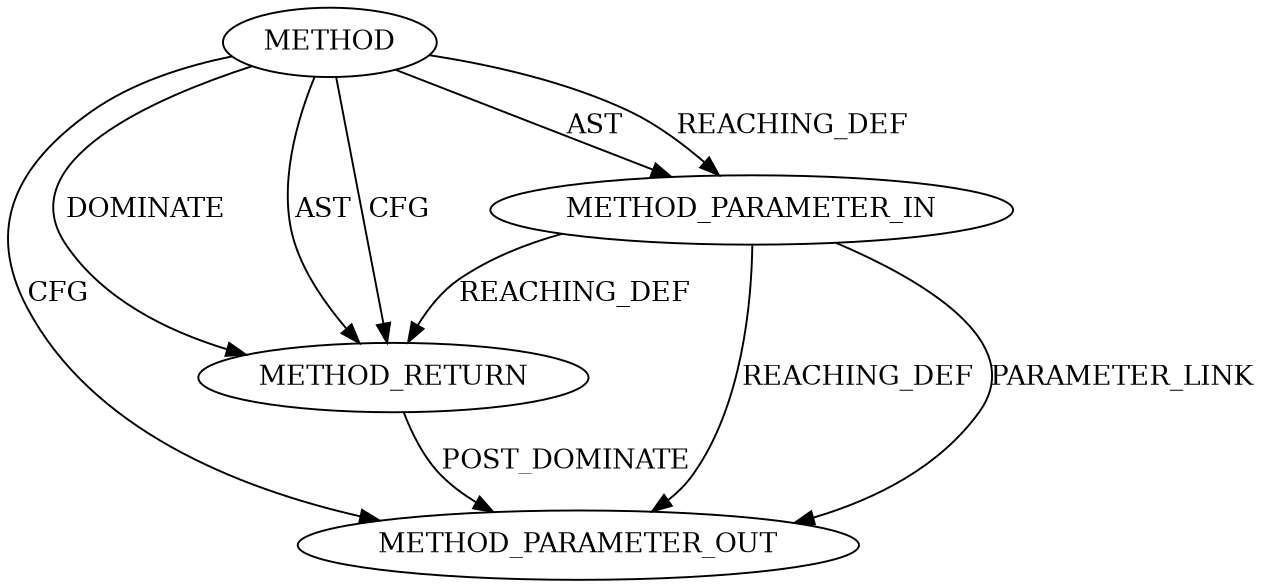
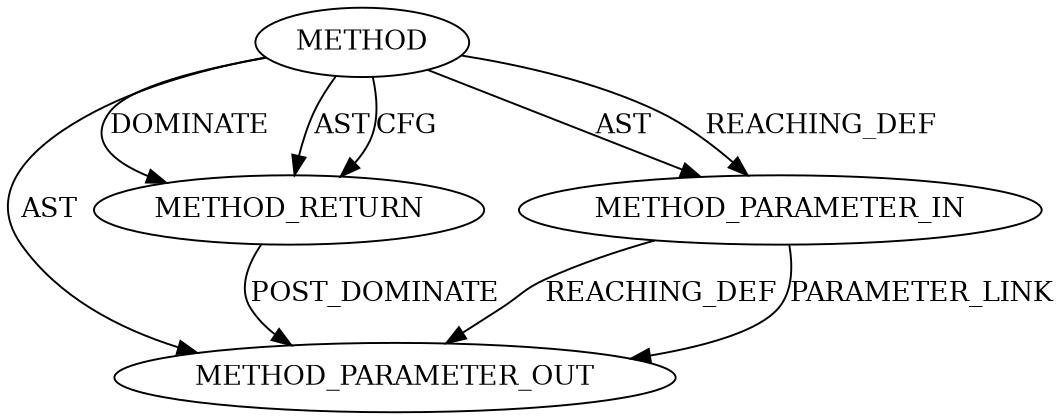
(481, 266) -> none
(58, 294) -> (49, 210)
